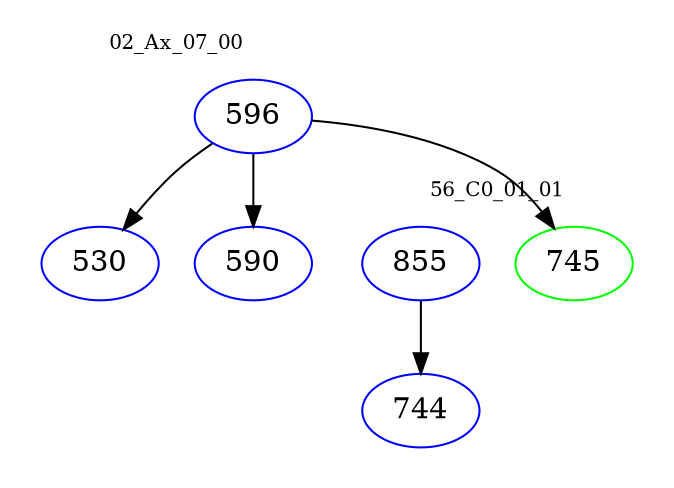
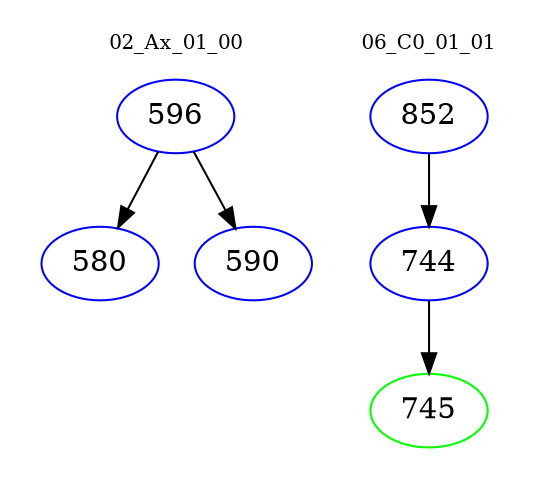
(177, 44) -> (177, 44)
(436, 144) -> (429, 327)
(497, 191) -> (429, 44)
(100, 264) -> (100, 264)
(421, 264) -> (429, 116)
